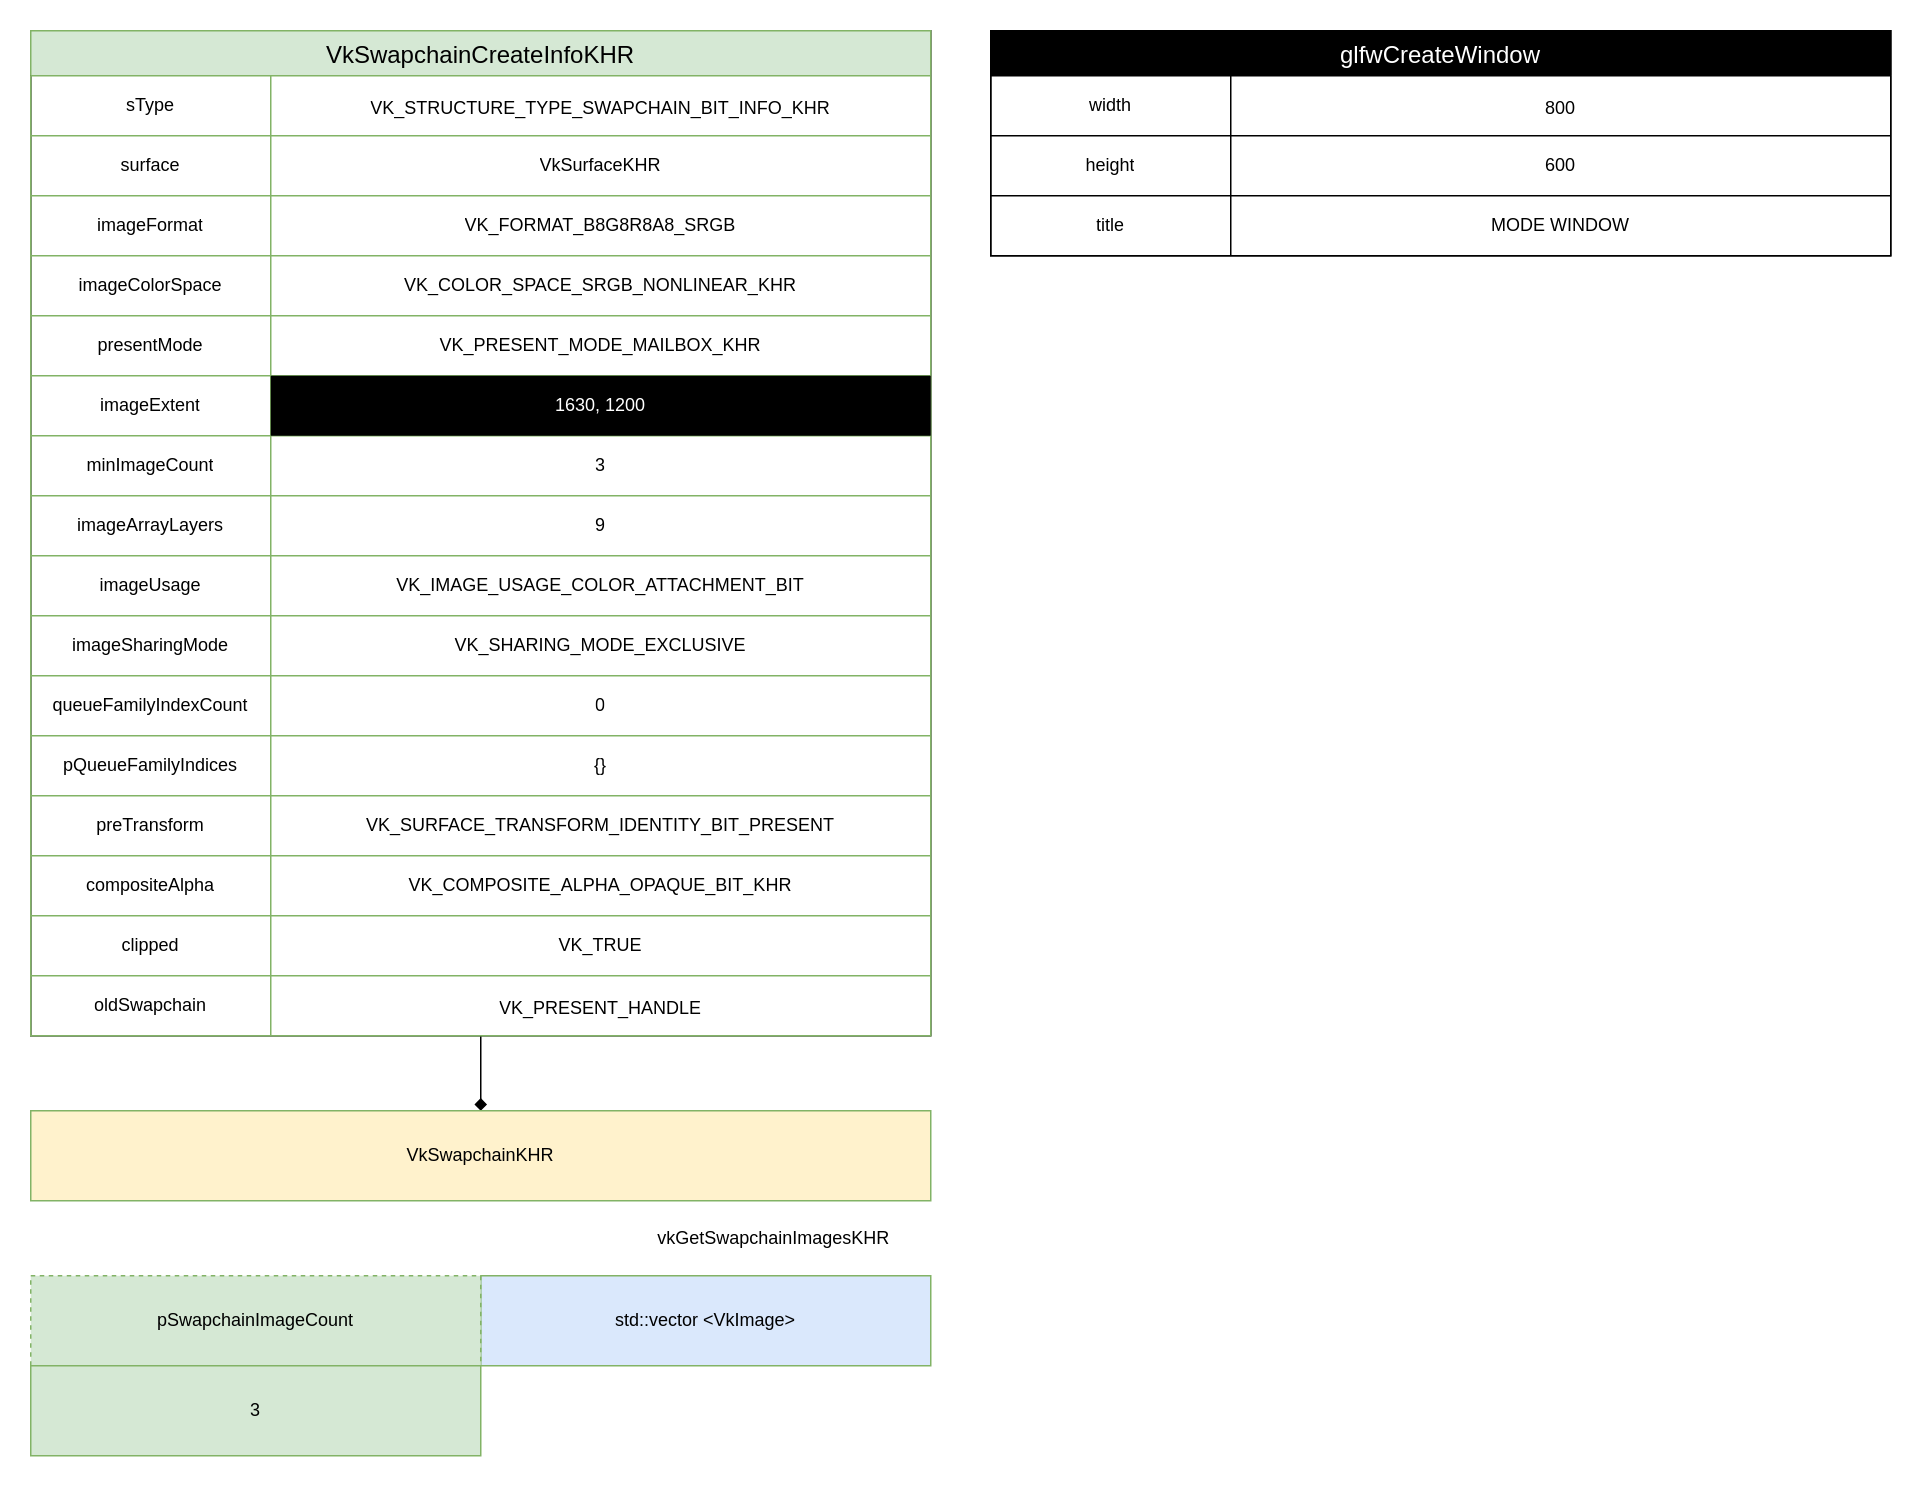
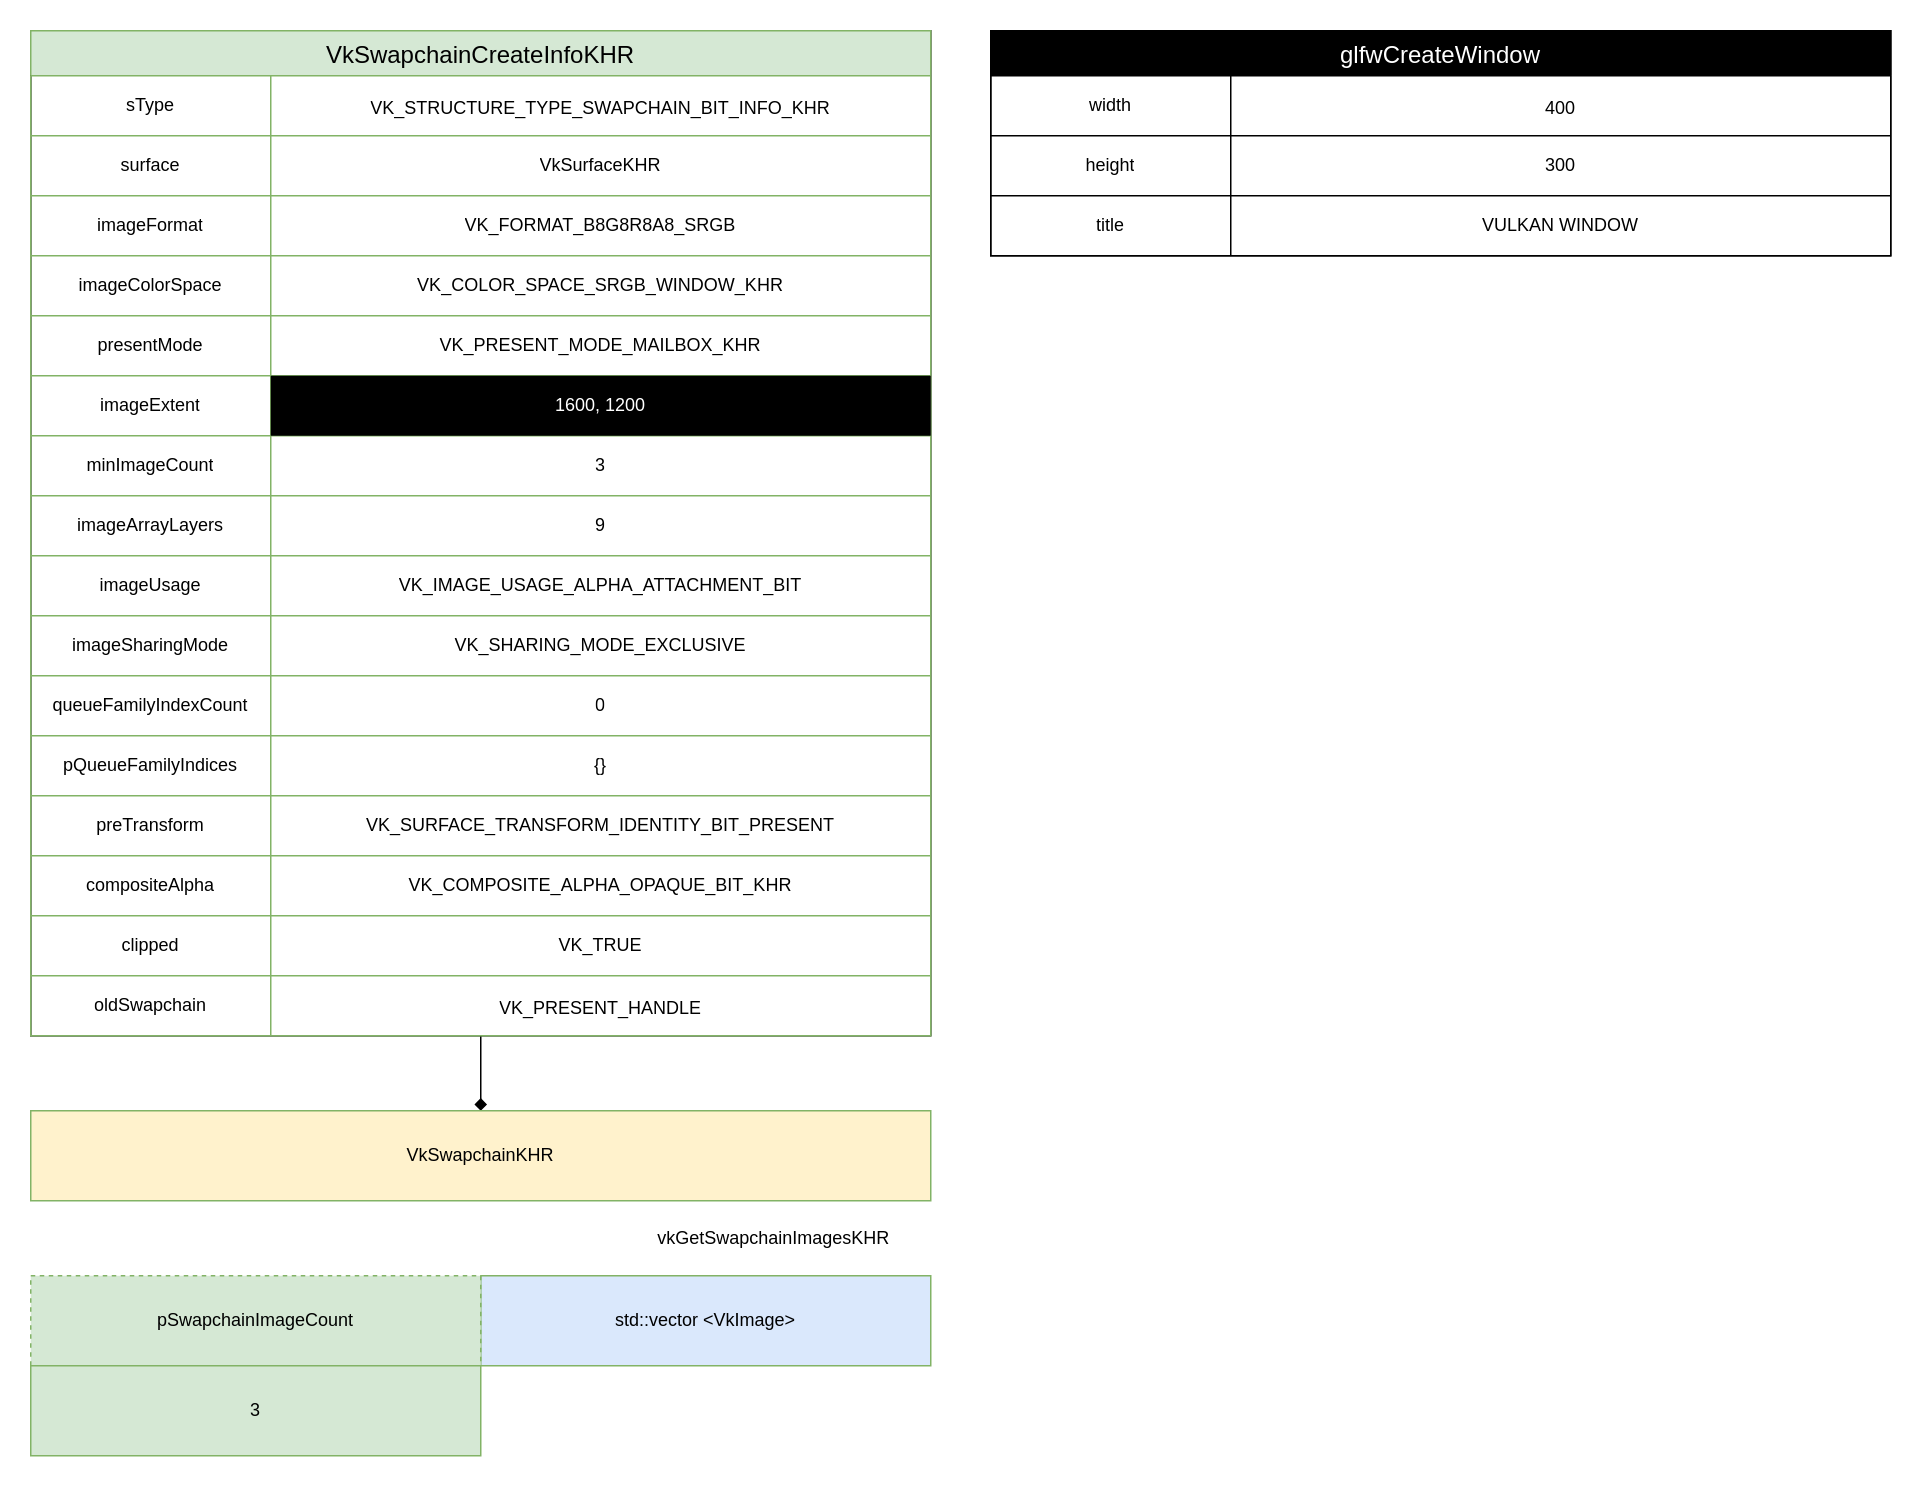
(1561, 106) -> (1561, 106)
(1561, 166) -> (1561, 166)
(1561, 226) -> (1561, 226)
(601, 286) -> (601, 286)
(601, 406) -> (601, 406)
(601, 586) -> (601, 586)
